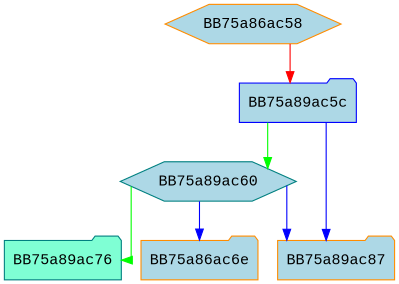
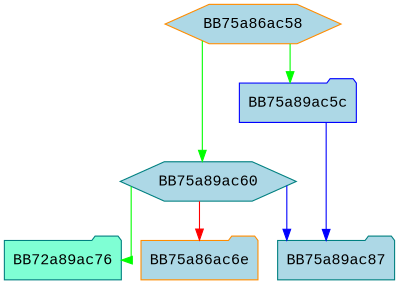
(290, 58) -> (290, 58)
(268, 140) -> (202, 96)
(199, 215) -> (199, 215)
(63, 260) -> (63, 260)
(336, 260) -> (336, 260)
